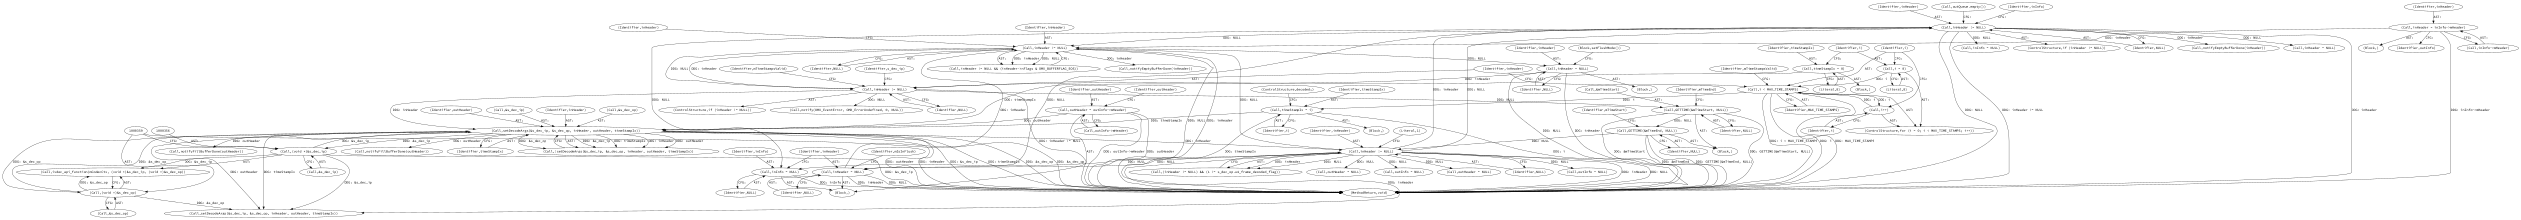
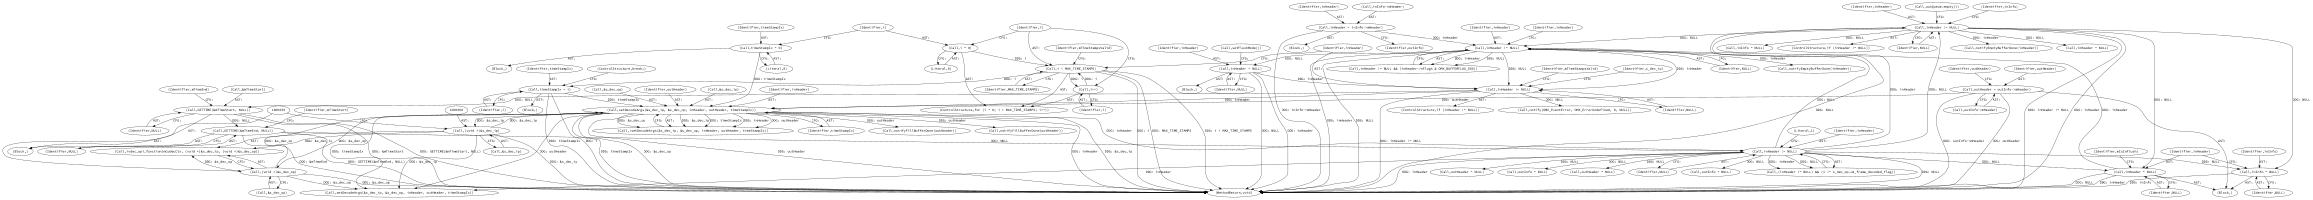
(2460, 38) -> none
(1599, 48) -> (1241, 48)
(1288, 90) -> (622, 69)
(753, 140) -> (753, 190)
